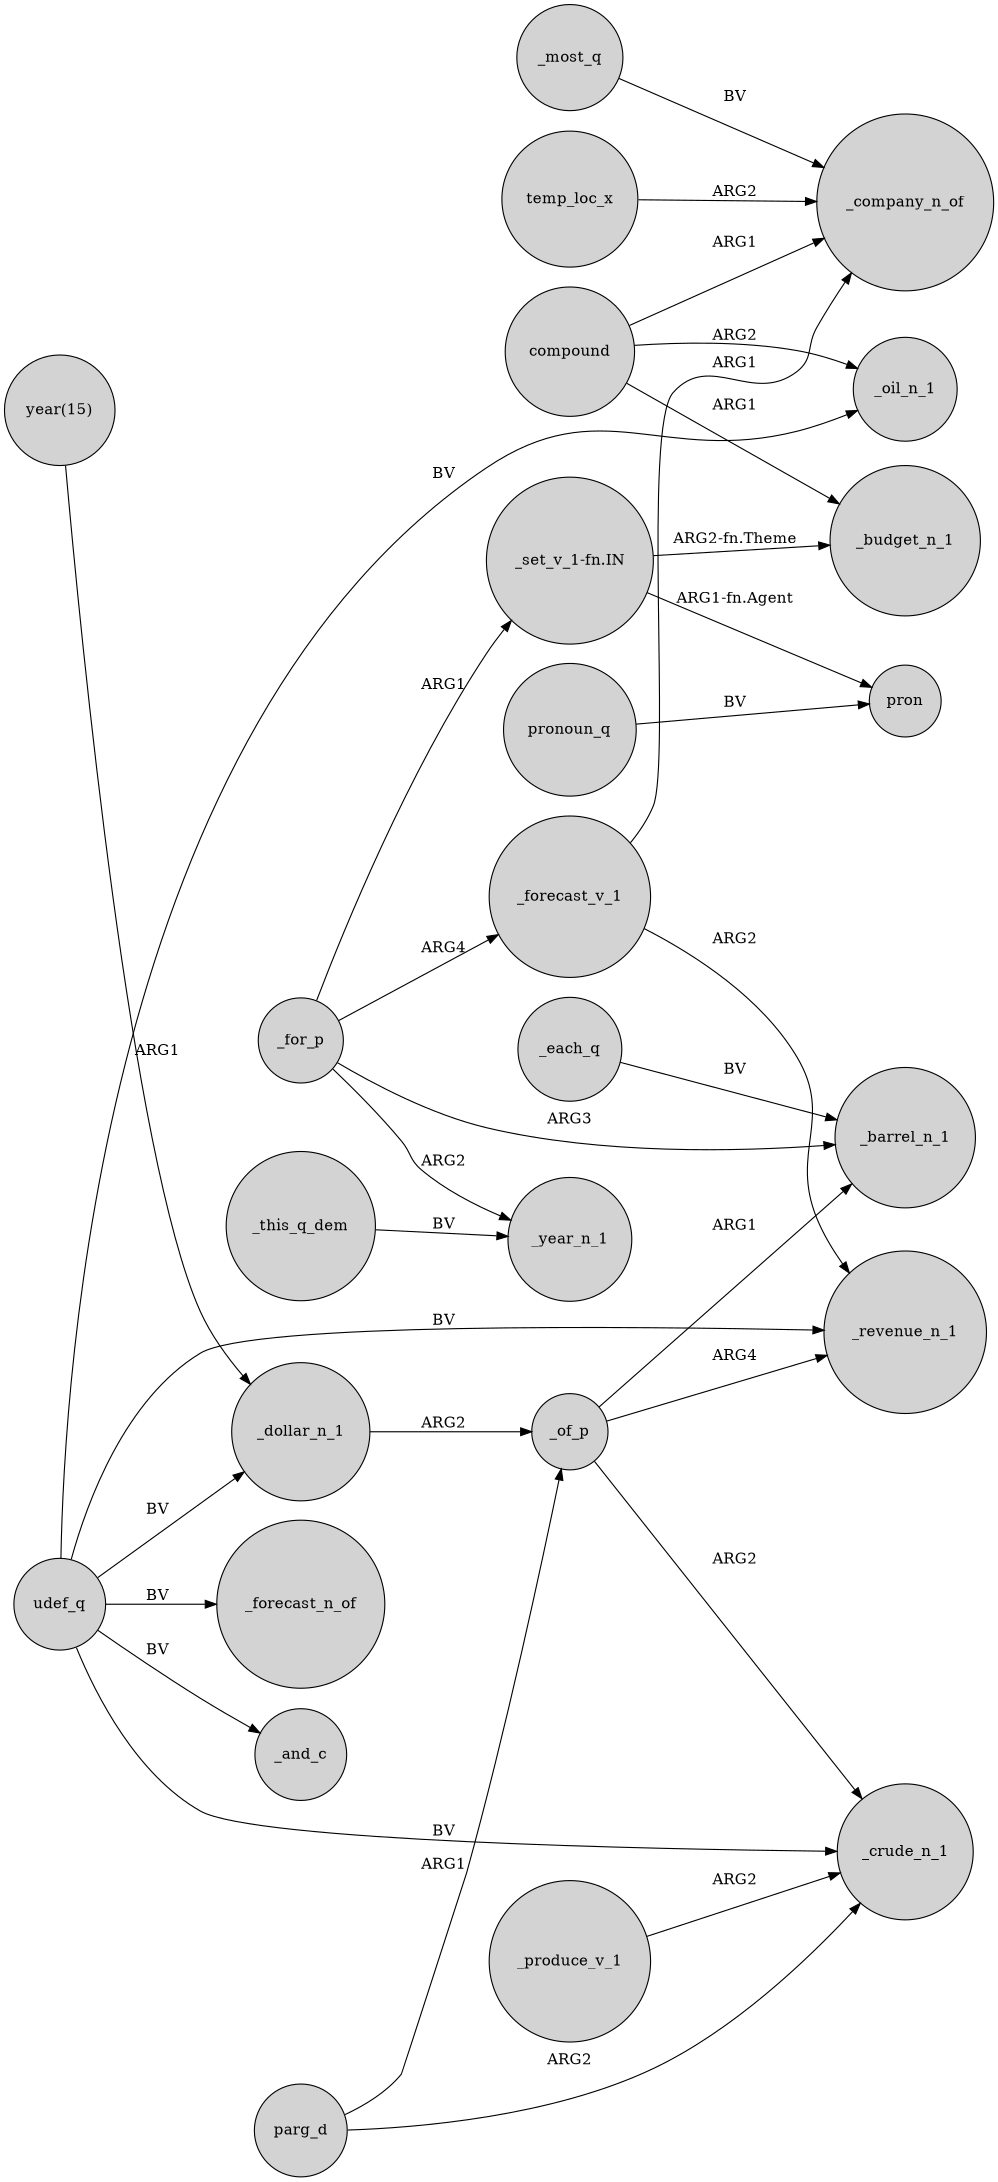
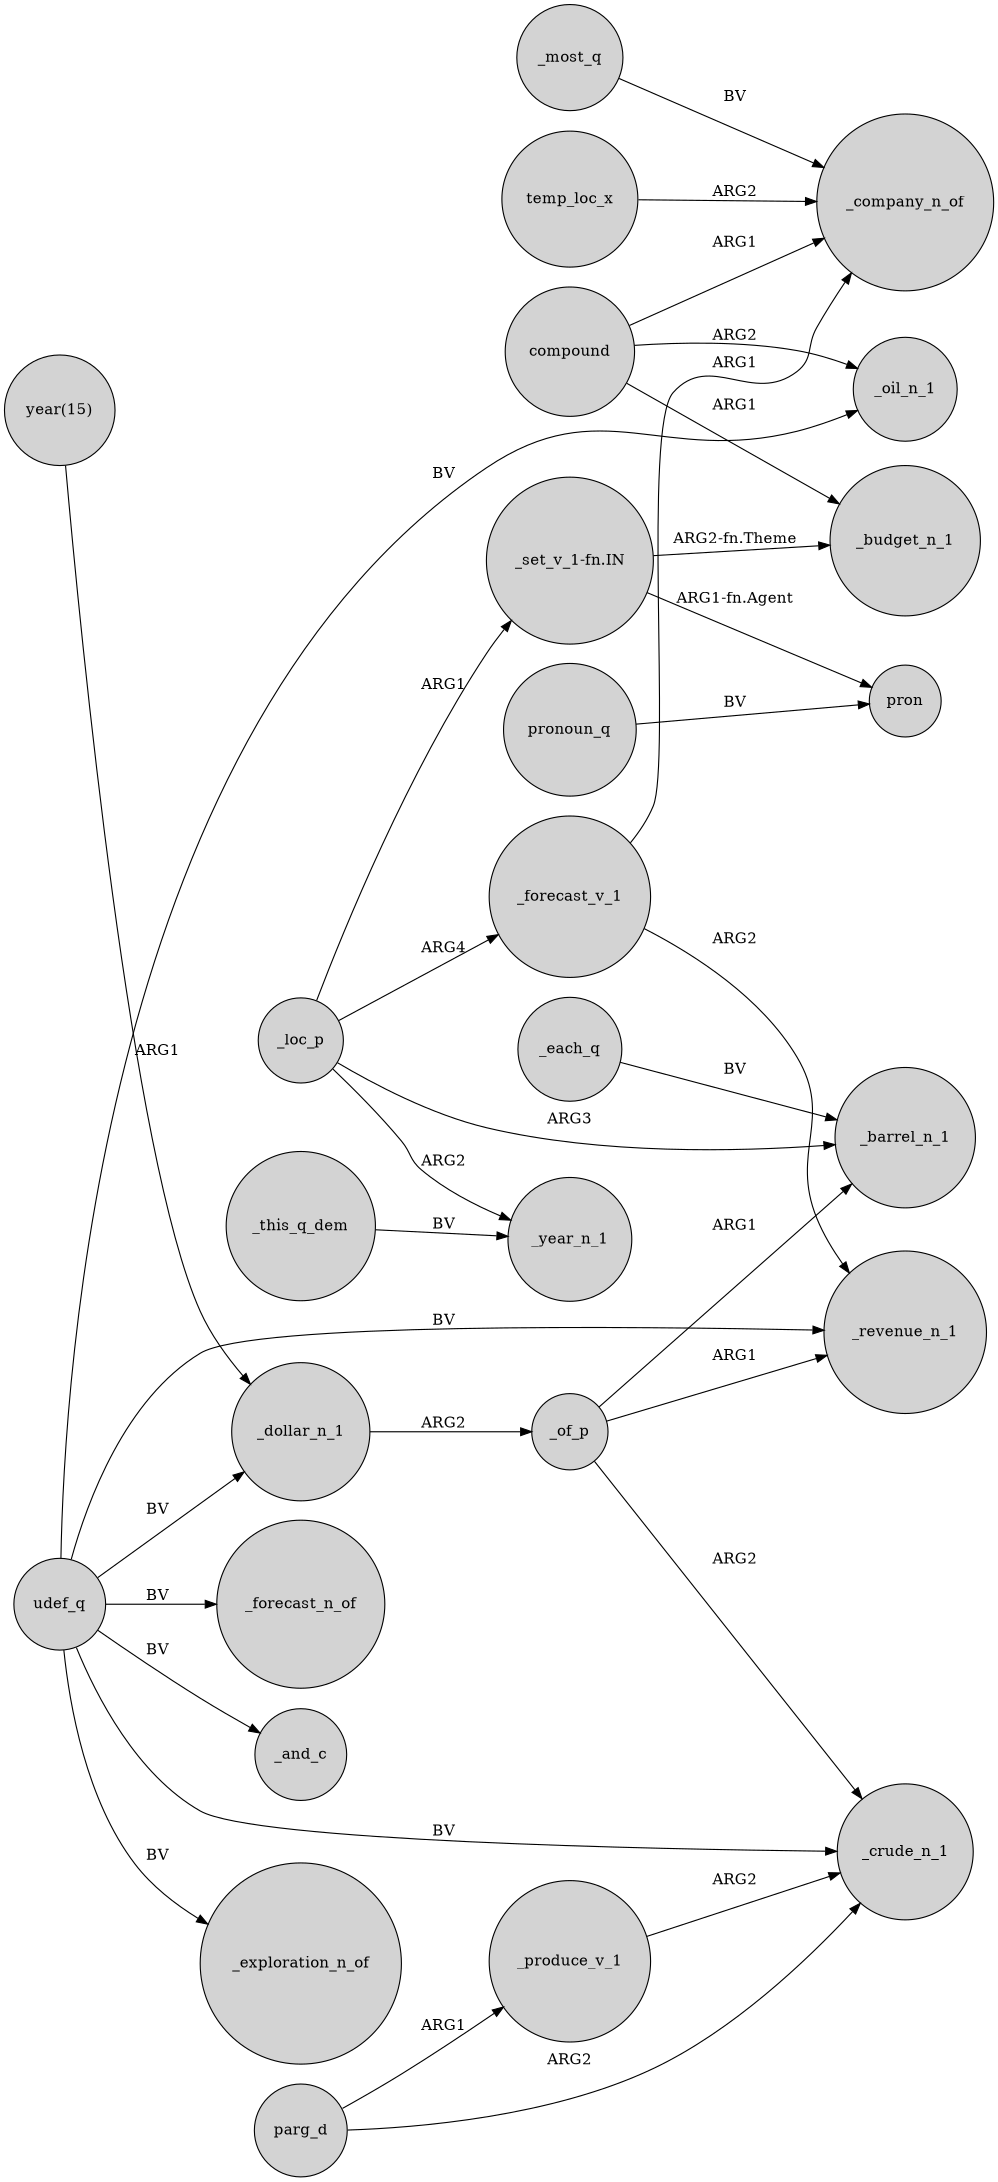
(301, 1040) -> (301, 1040)
(735, 1356) -> (735, 1356)
(482, 1814) -> (420, 2063)
none -> (301, 1964)
